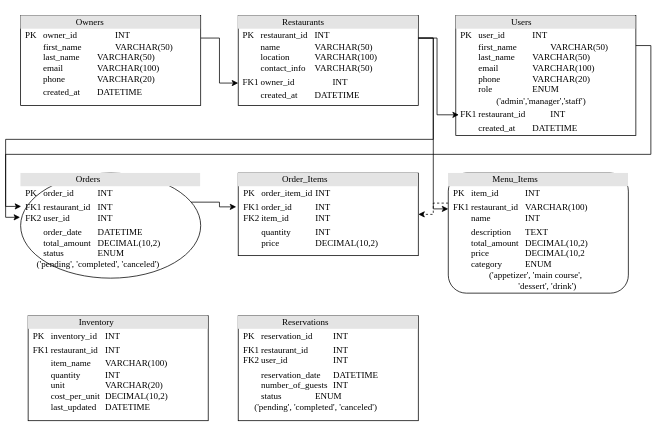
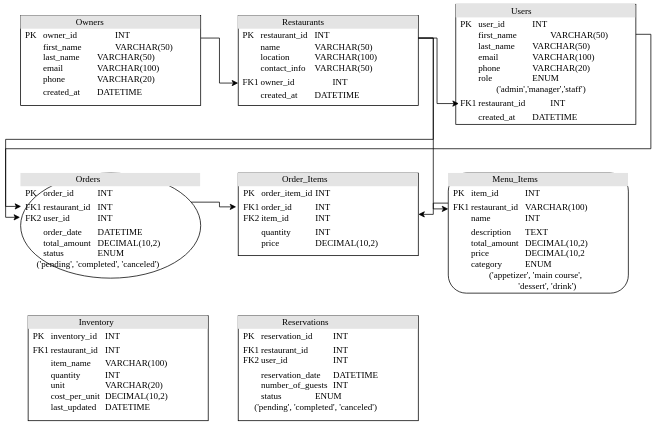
(546, 75) -> (546, 64)
(430, 214) -> (430, 214)
